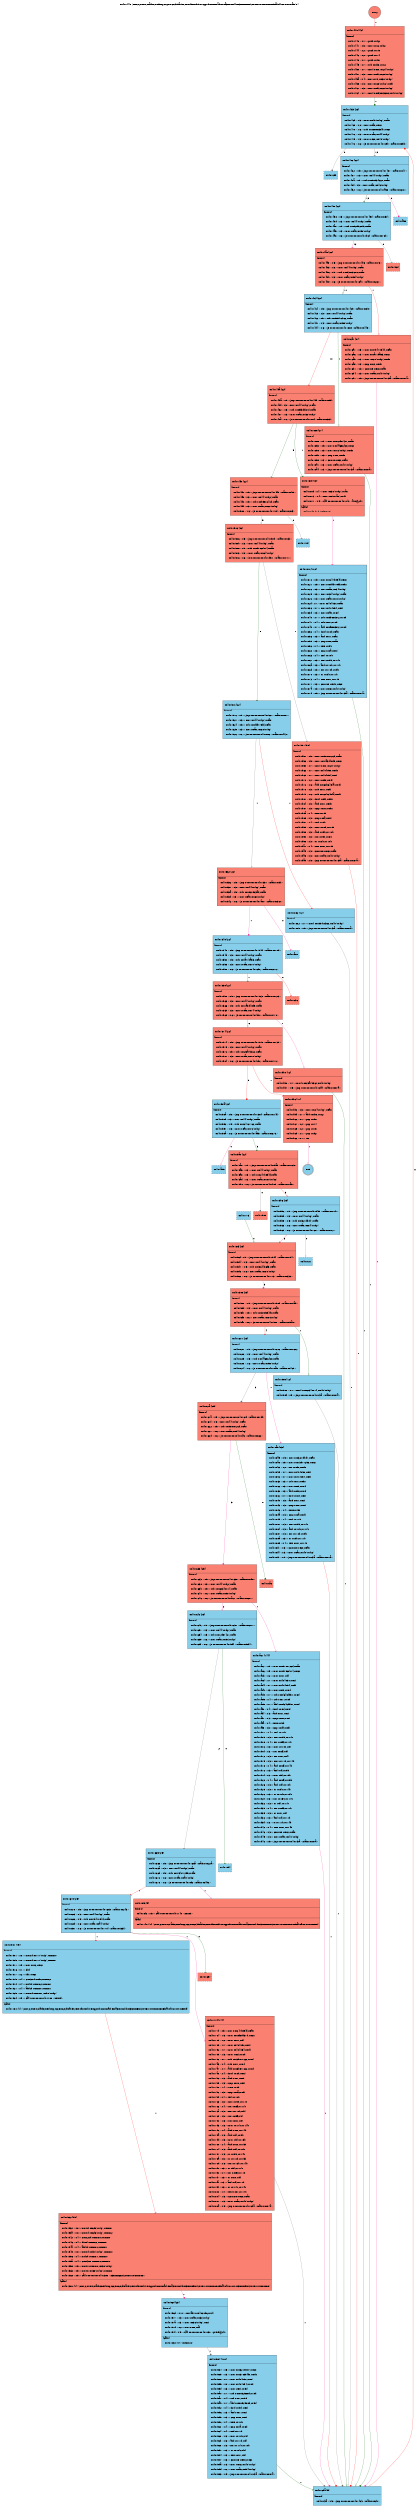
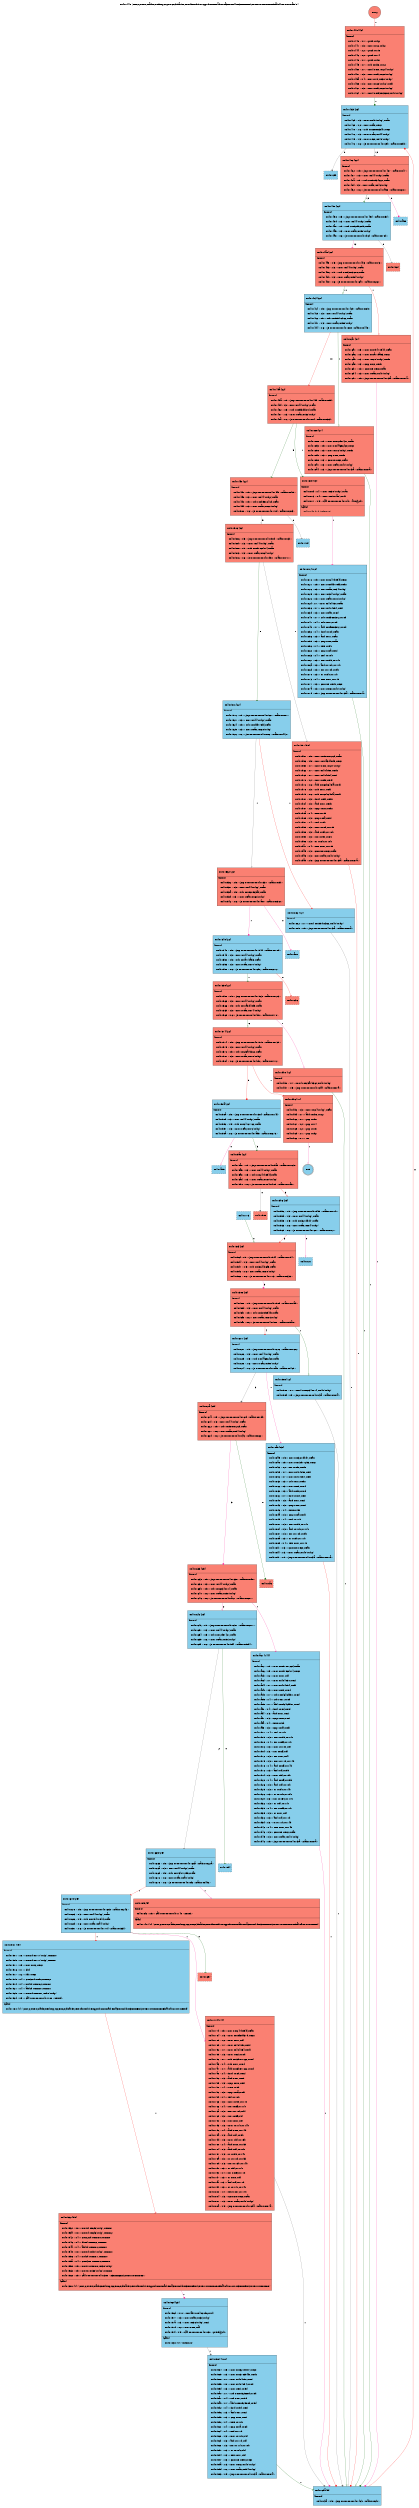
(375, 175) -> (375, 175)
